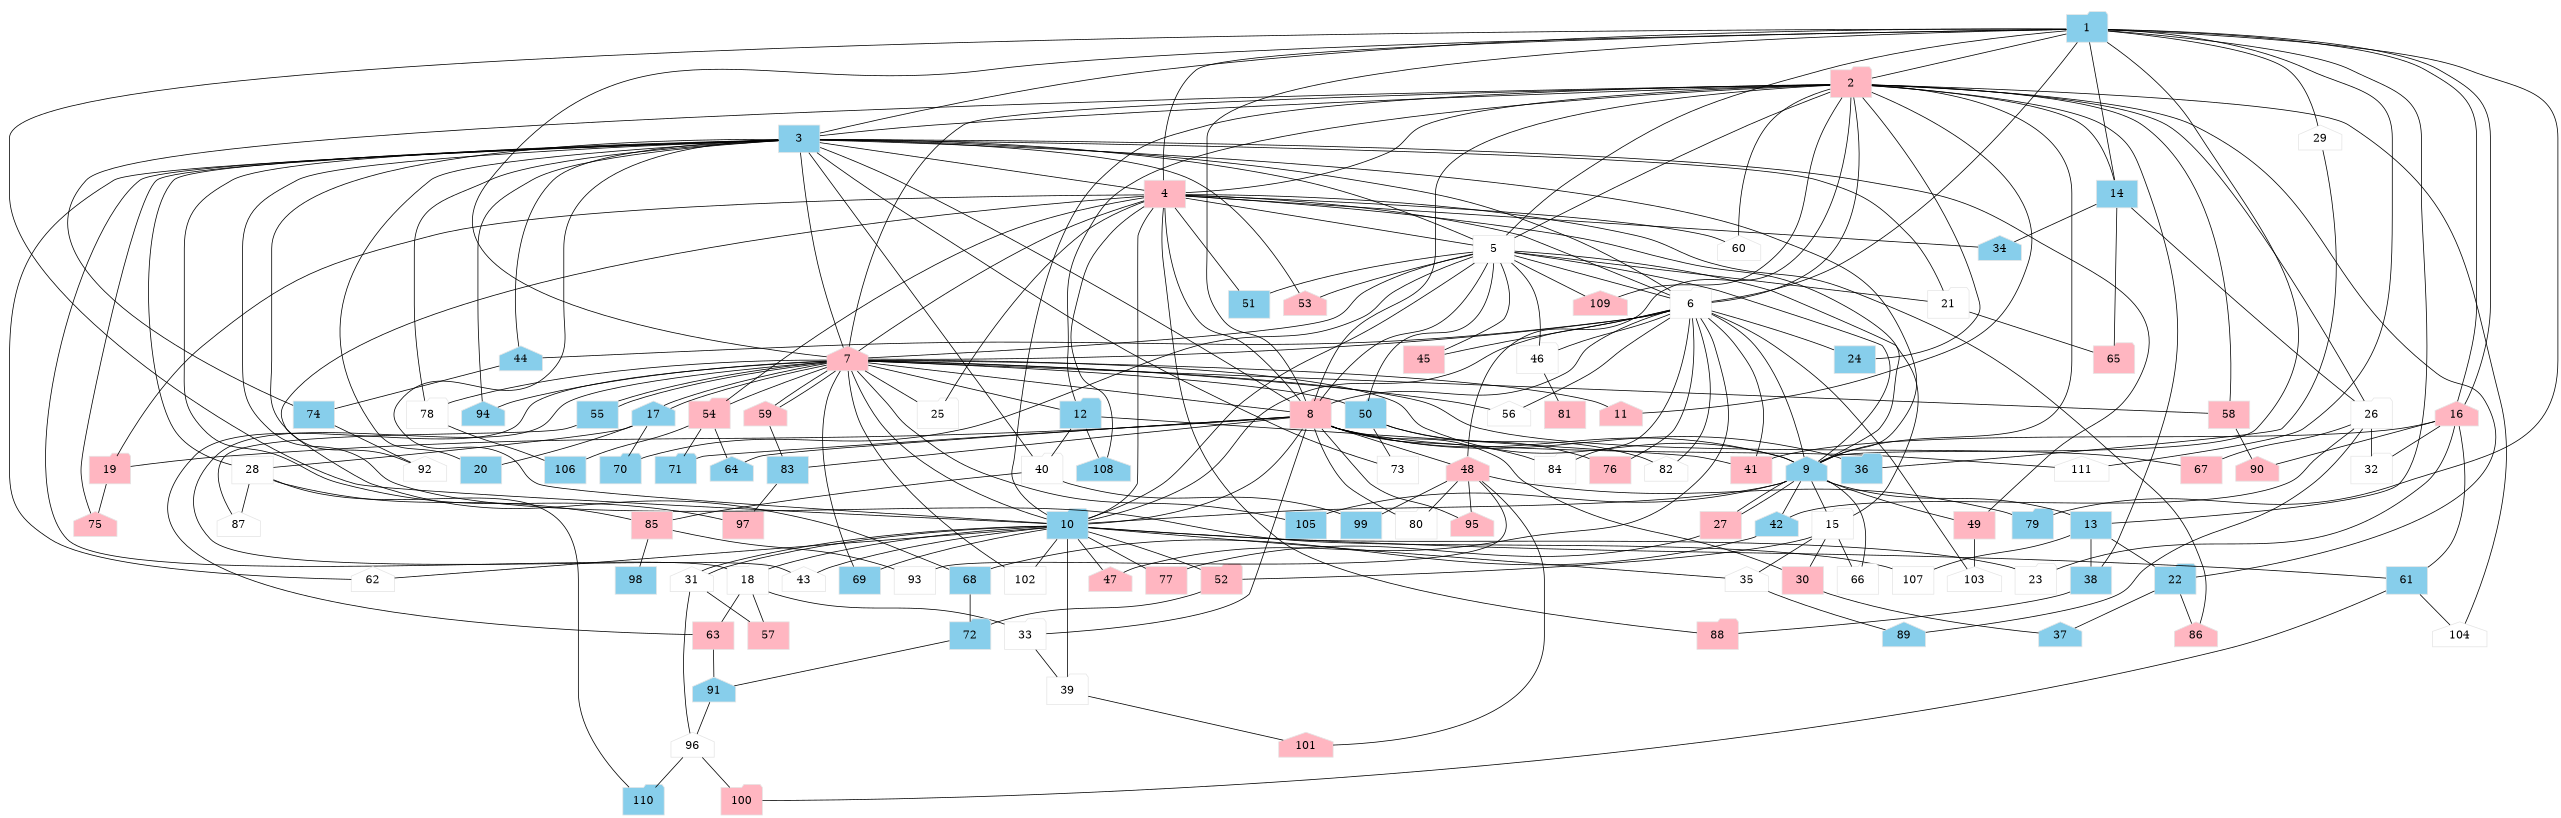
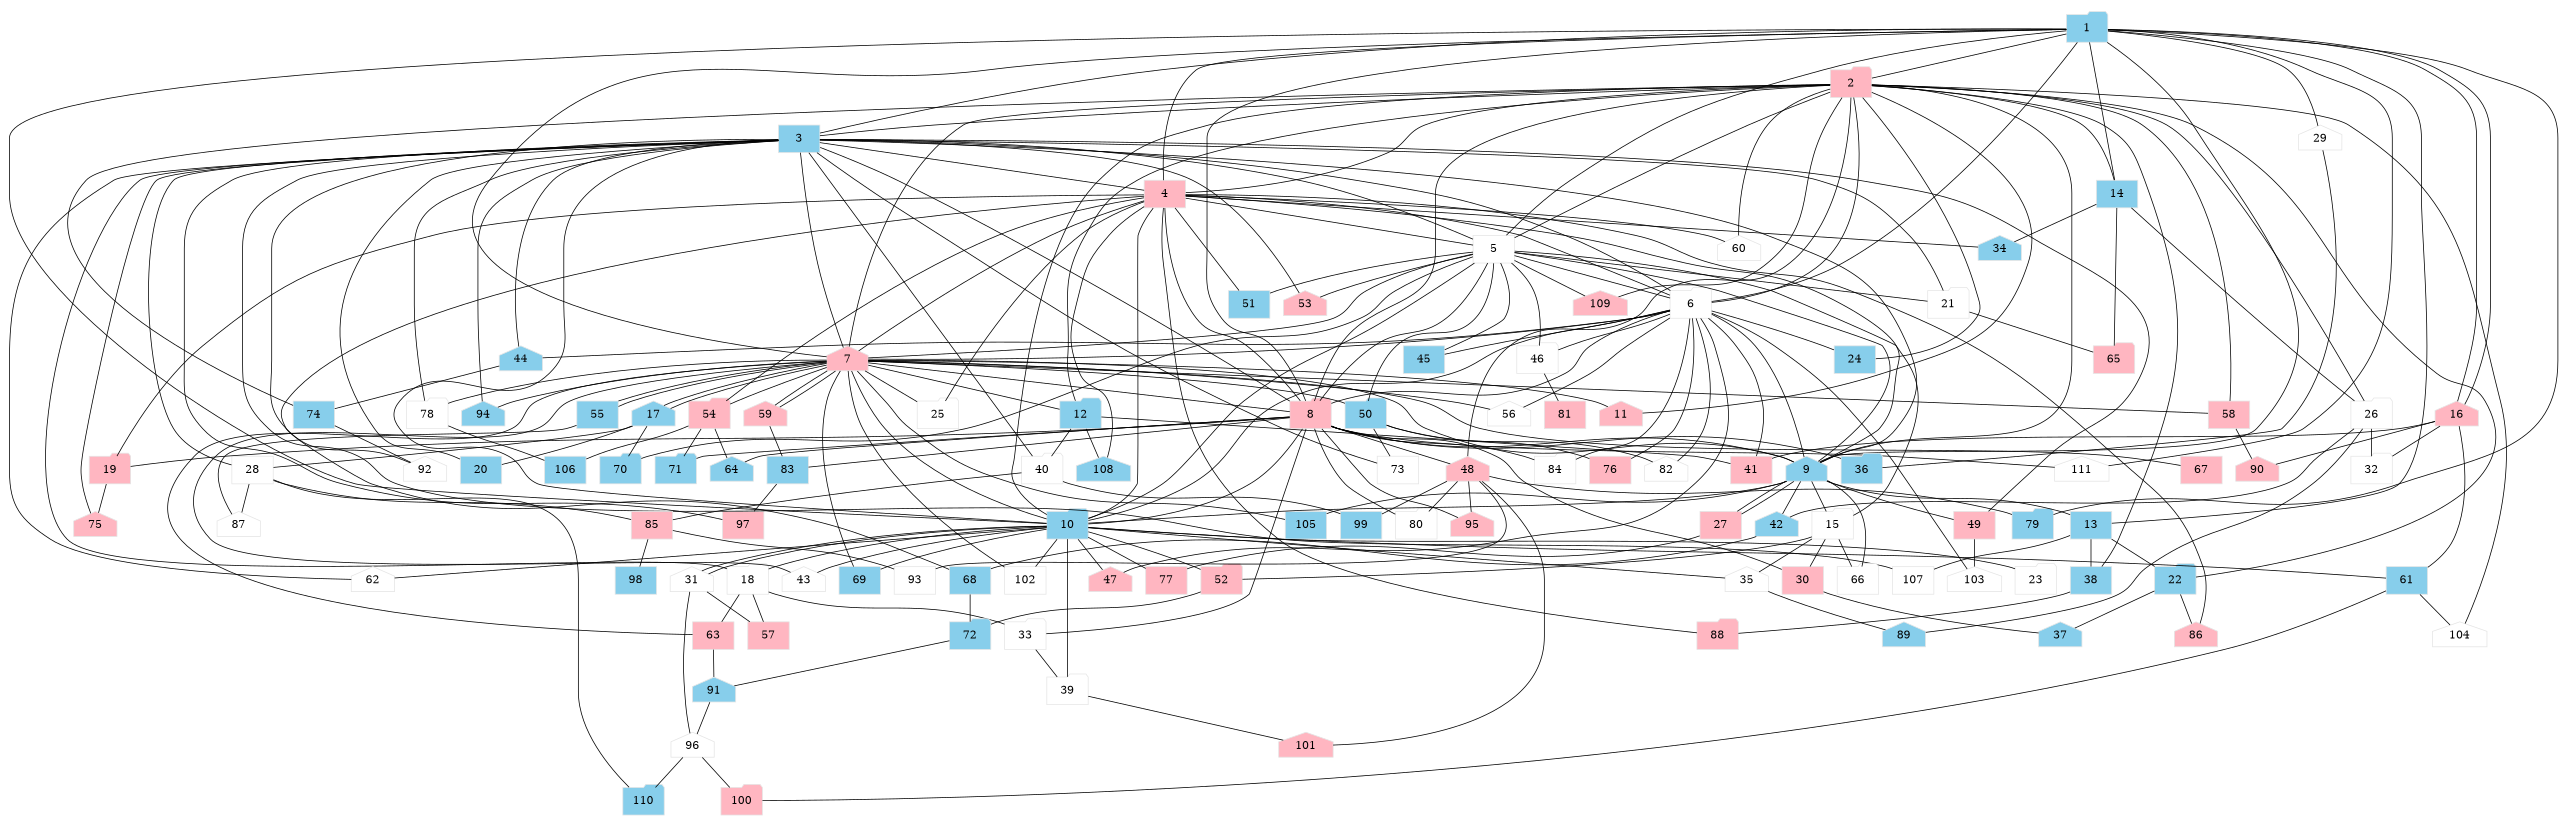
(1424, 360) -> (1424, 360)
(2287, 442) -> none
(2279, 542) -> none
